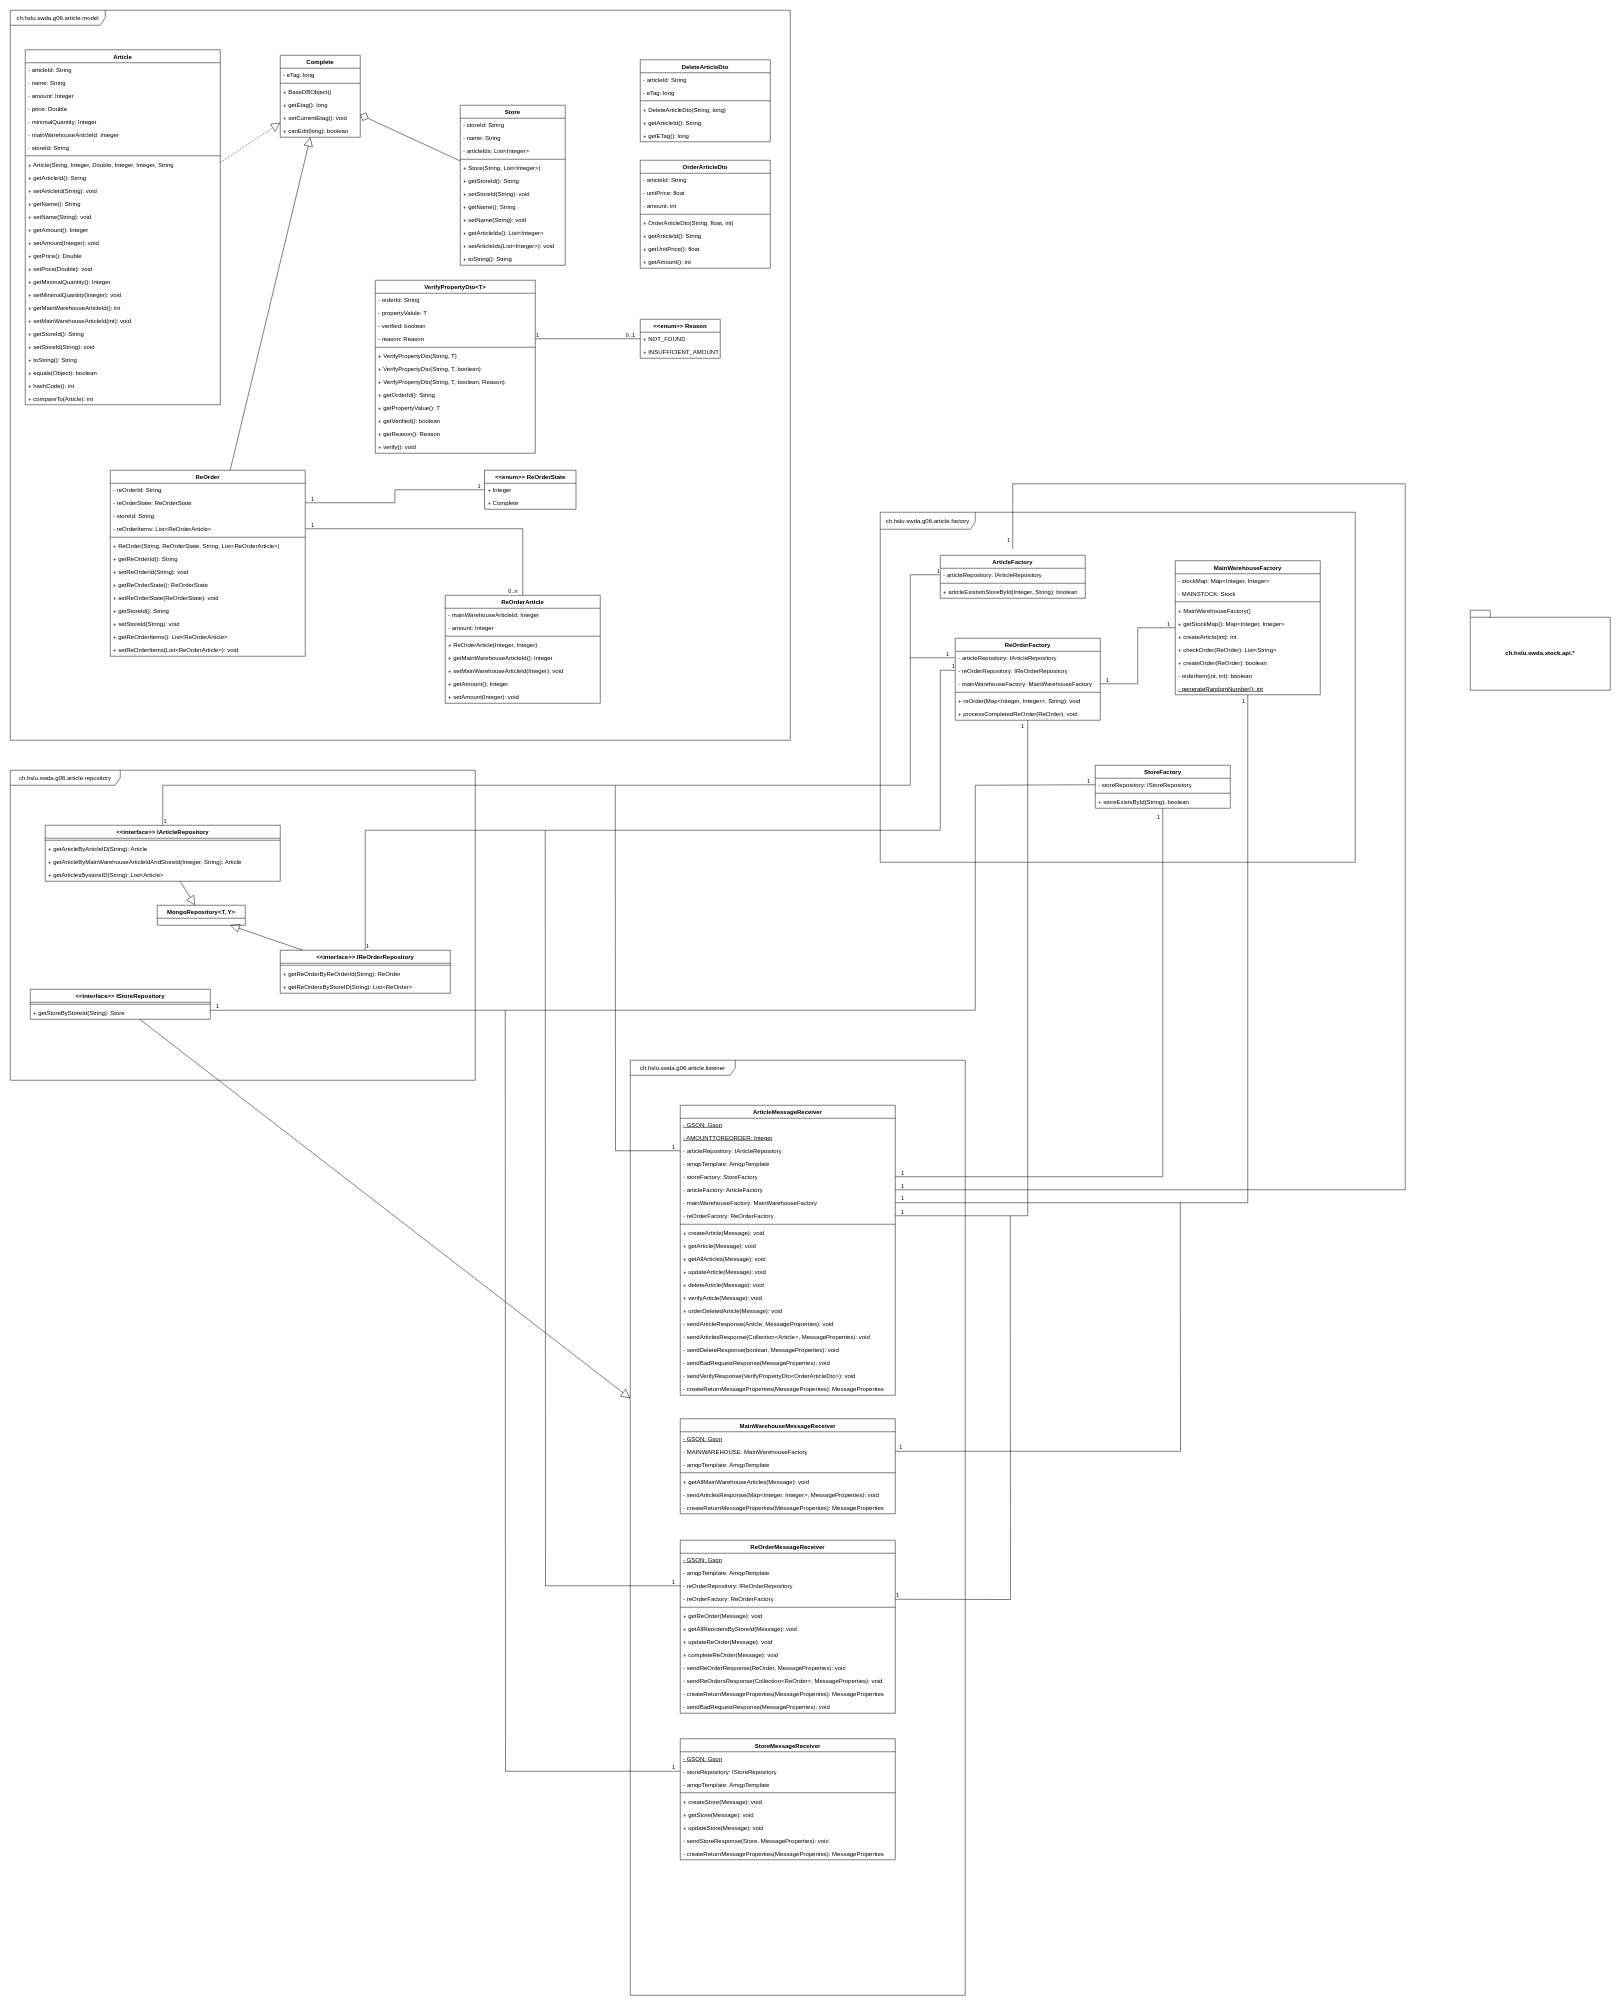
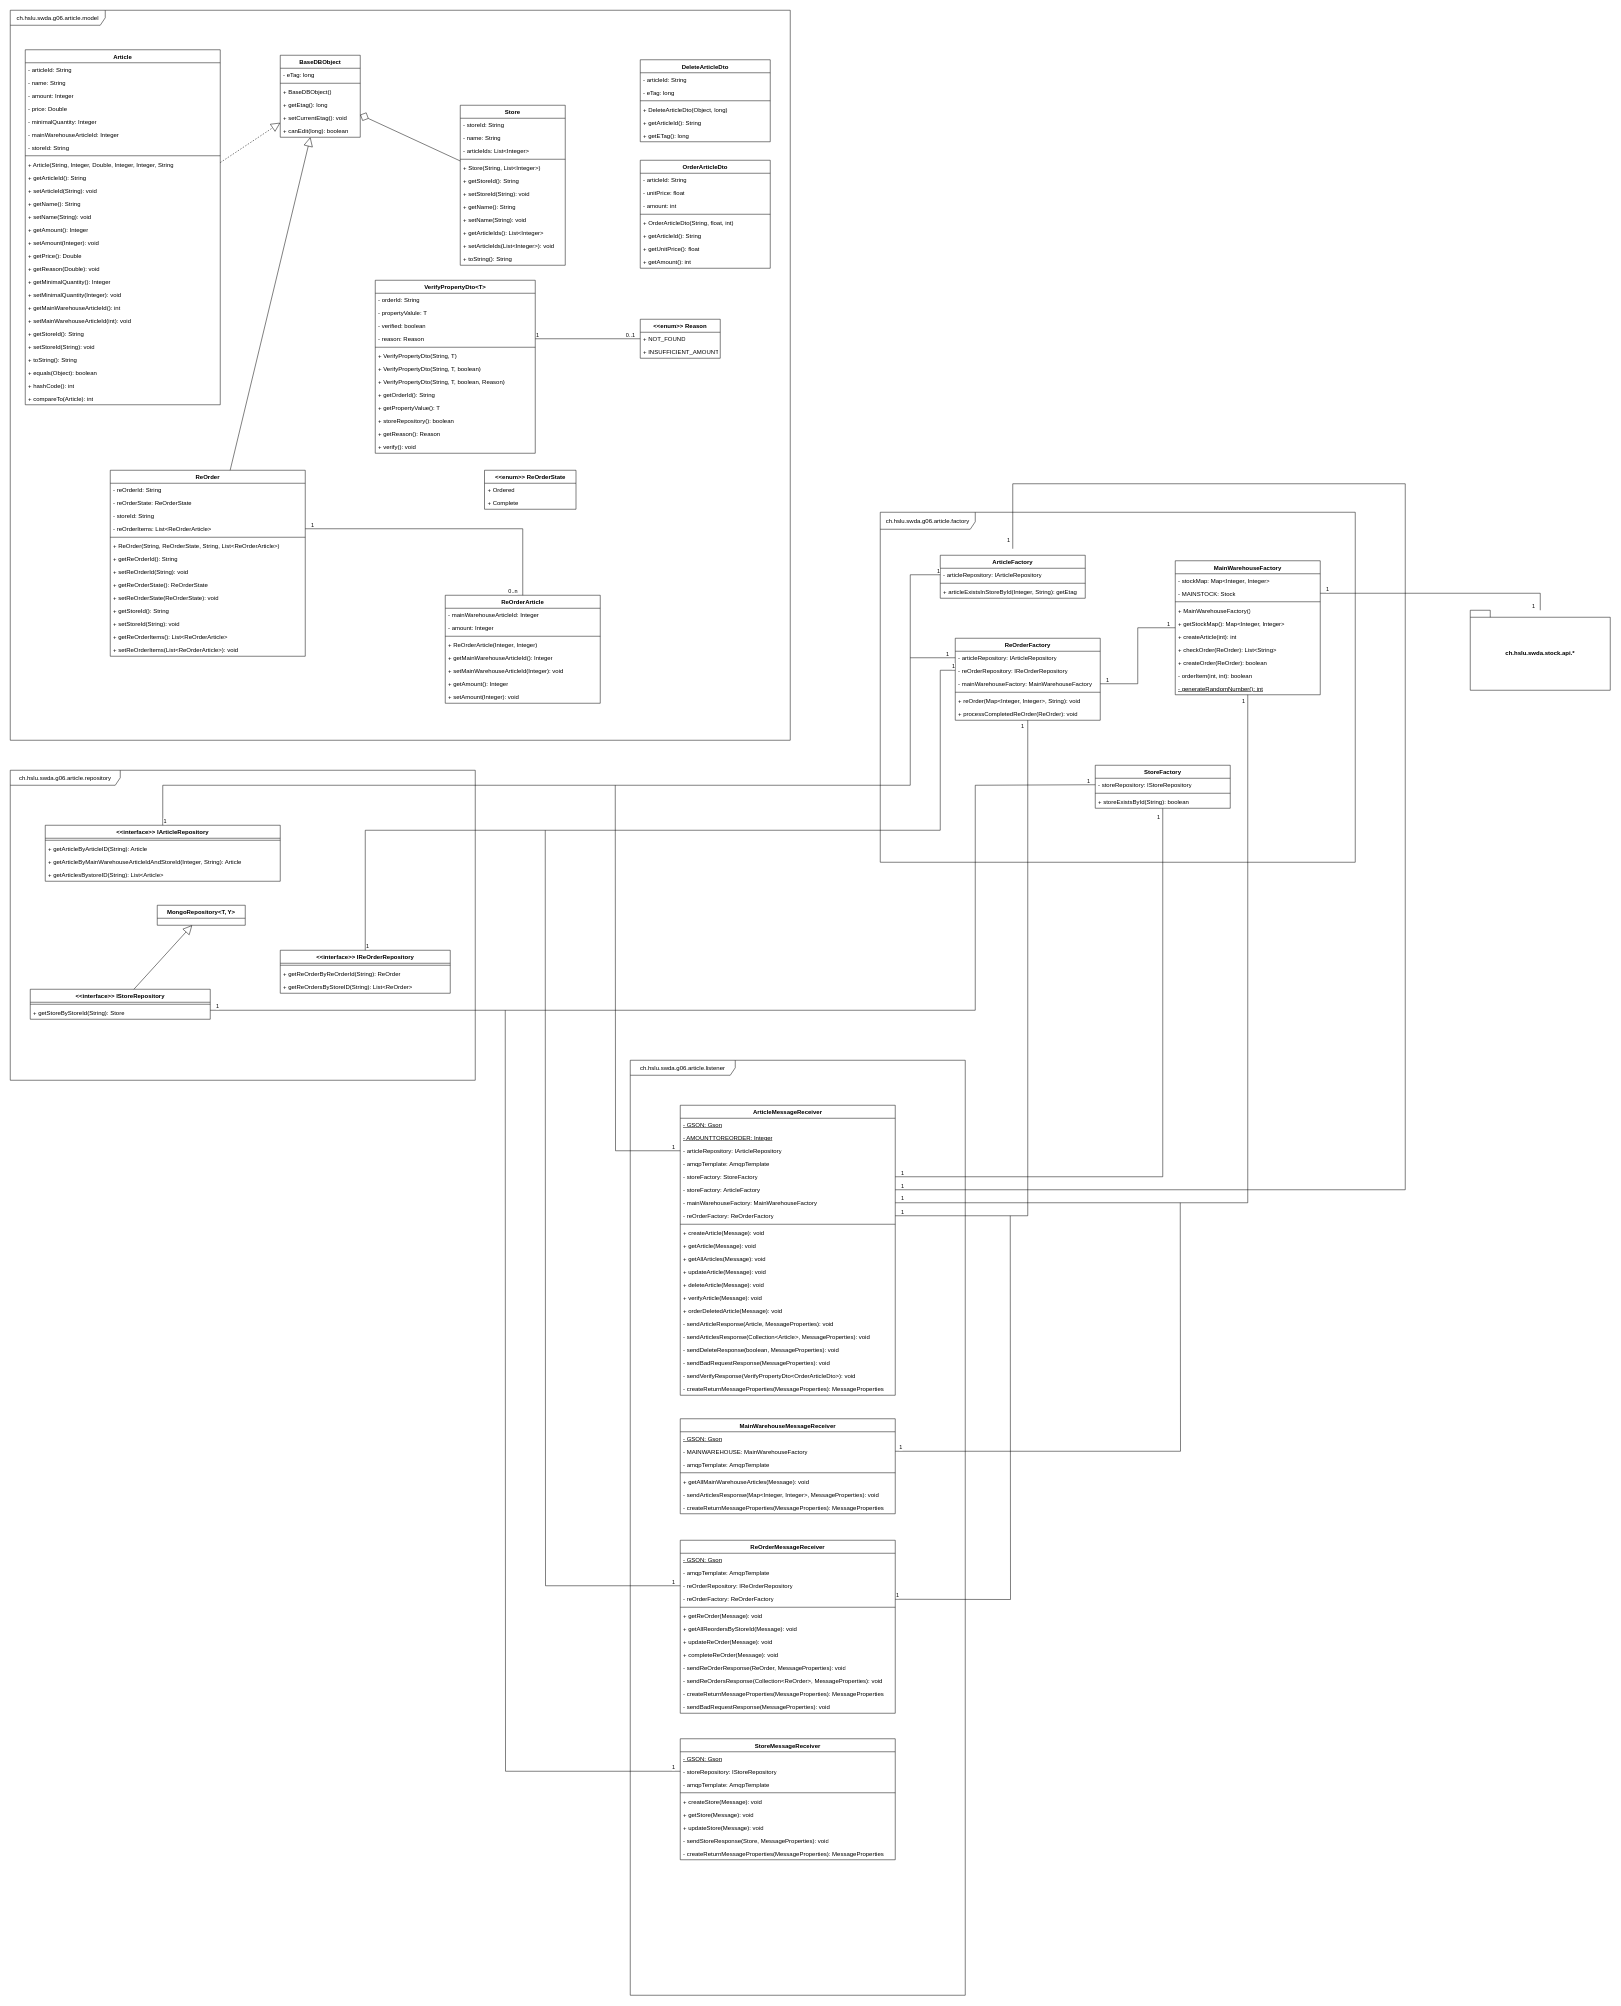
(320, 62) -> (320, 62)
(691, 110) -> (692, 110)
(64, 269) -> (66, 269)
(414, 421) -> (421, 421)
(502, 490) -> (502, 490)
(395, 497) -> none
none -> (1439, 593)
(1013, 596) -> (1013, 596)
(185, 890) -> none
(271, 939) -> none
(732, 1190) -> (731, 1190)
(382, 1207) -> (160, 961)
